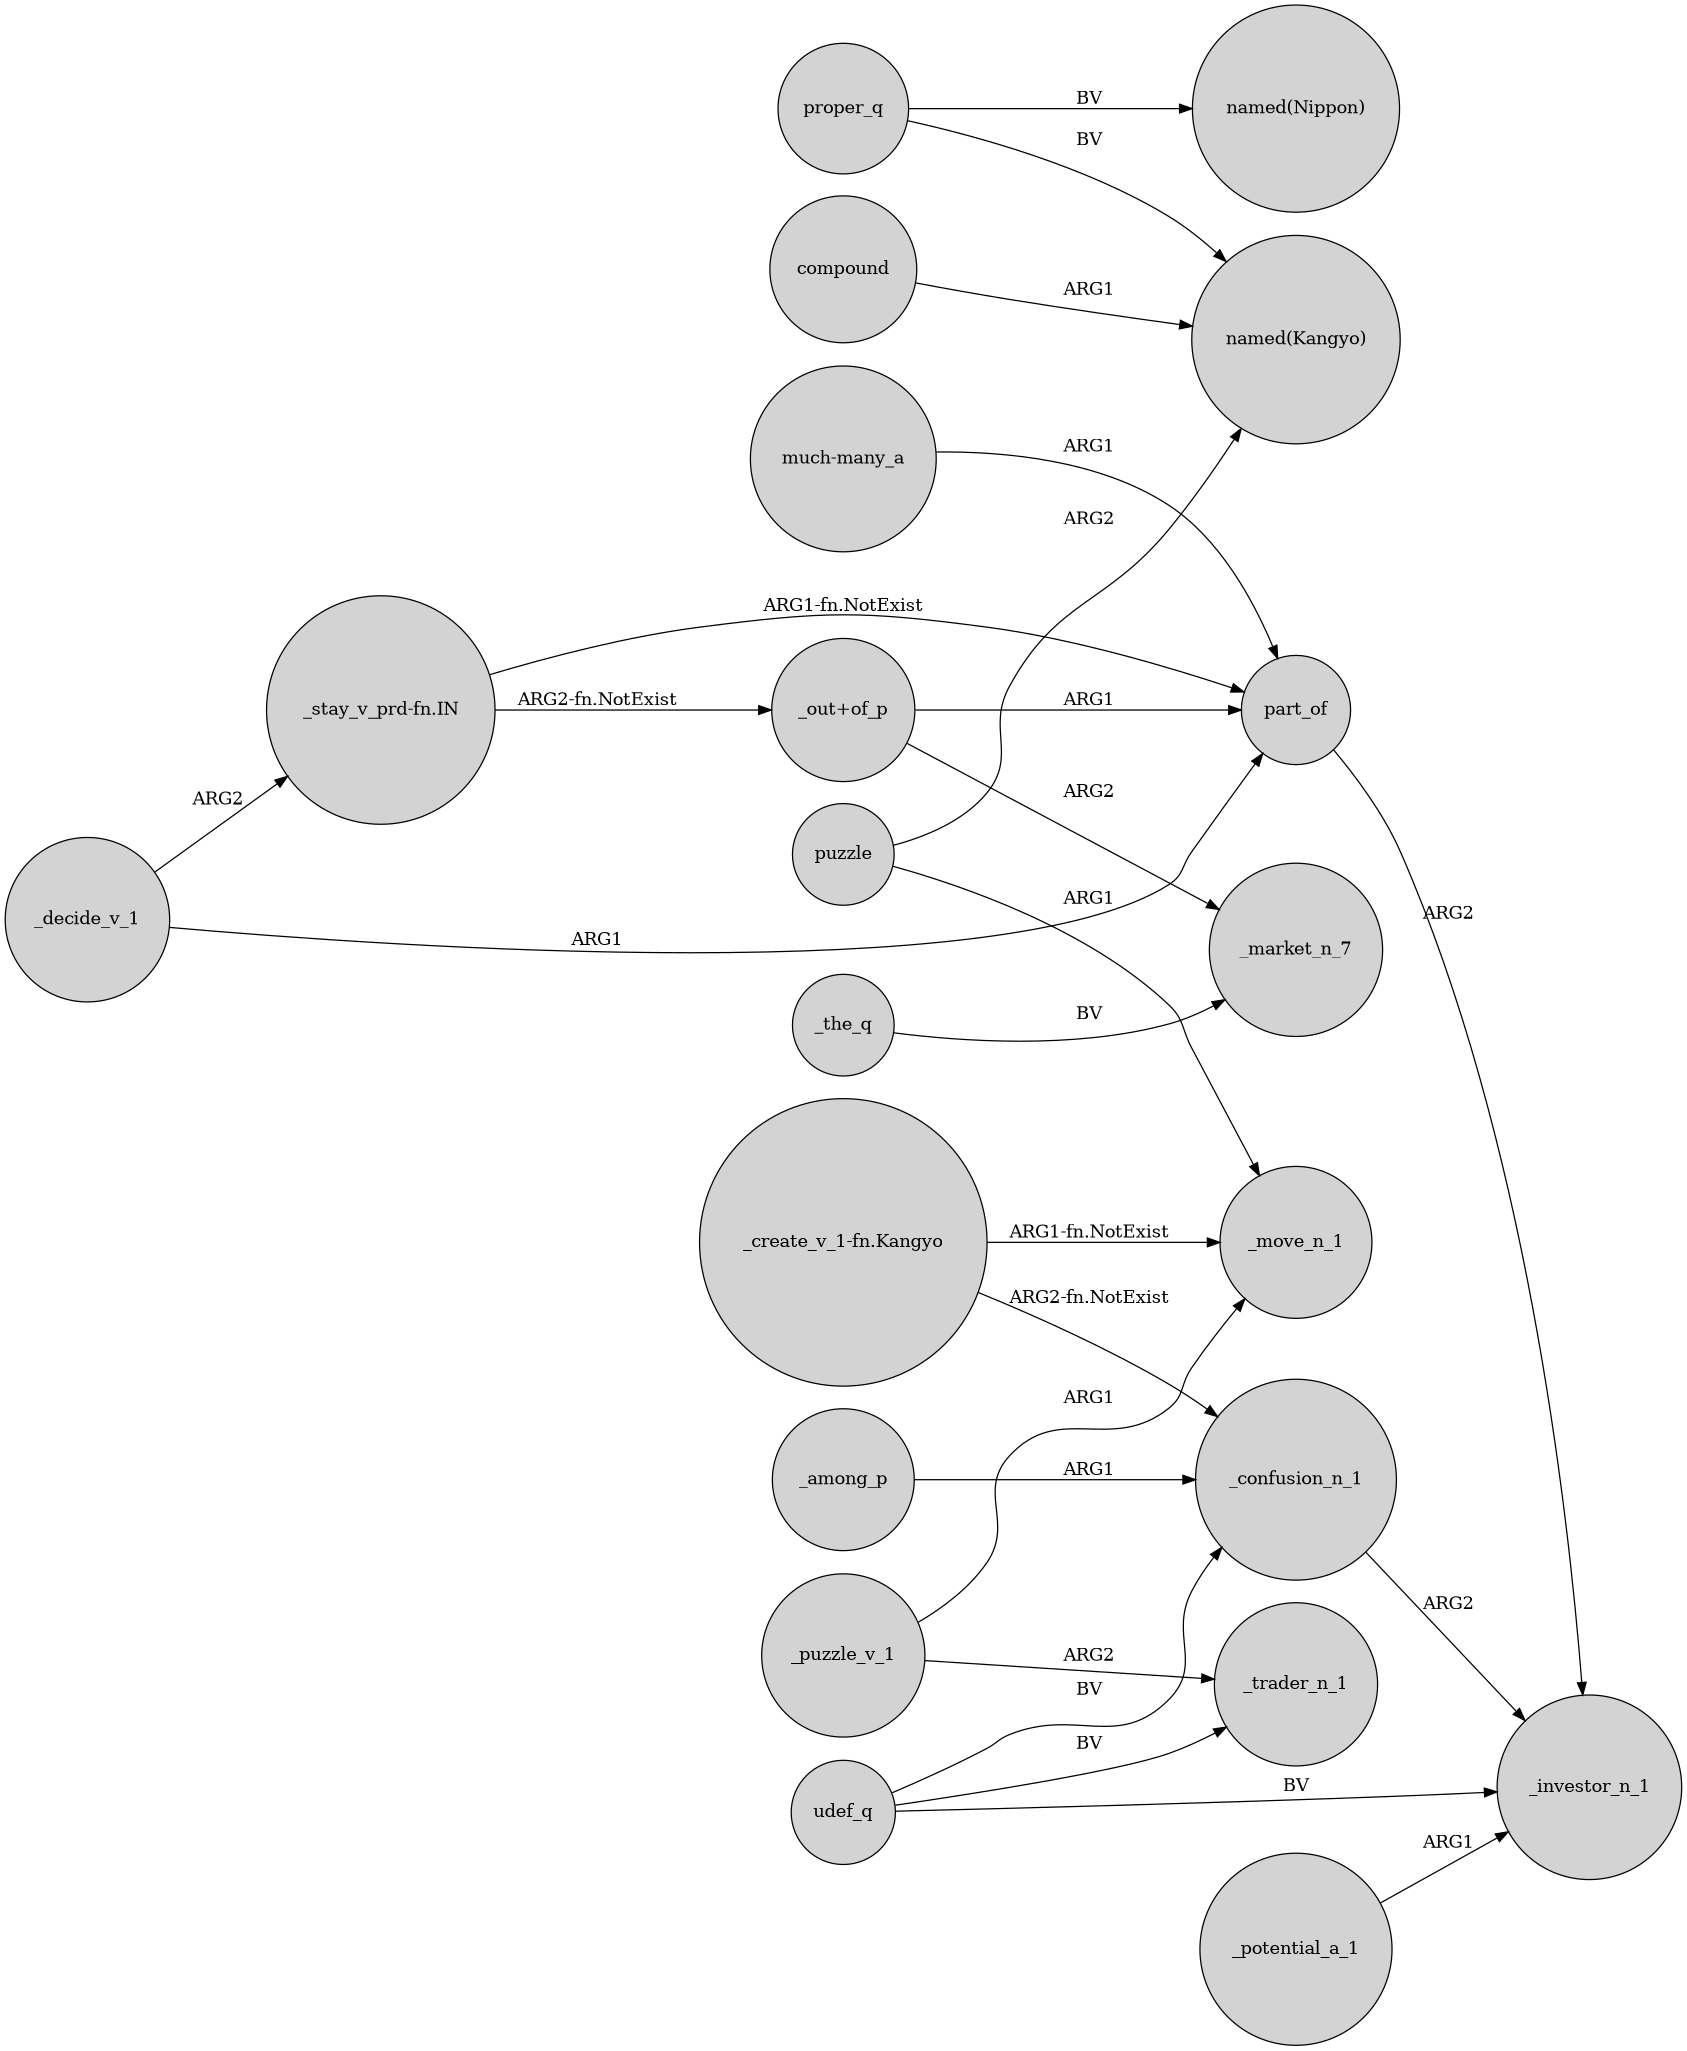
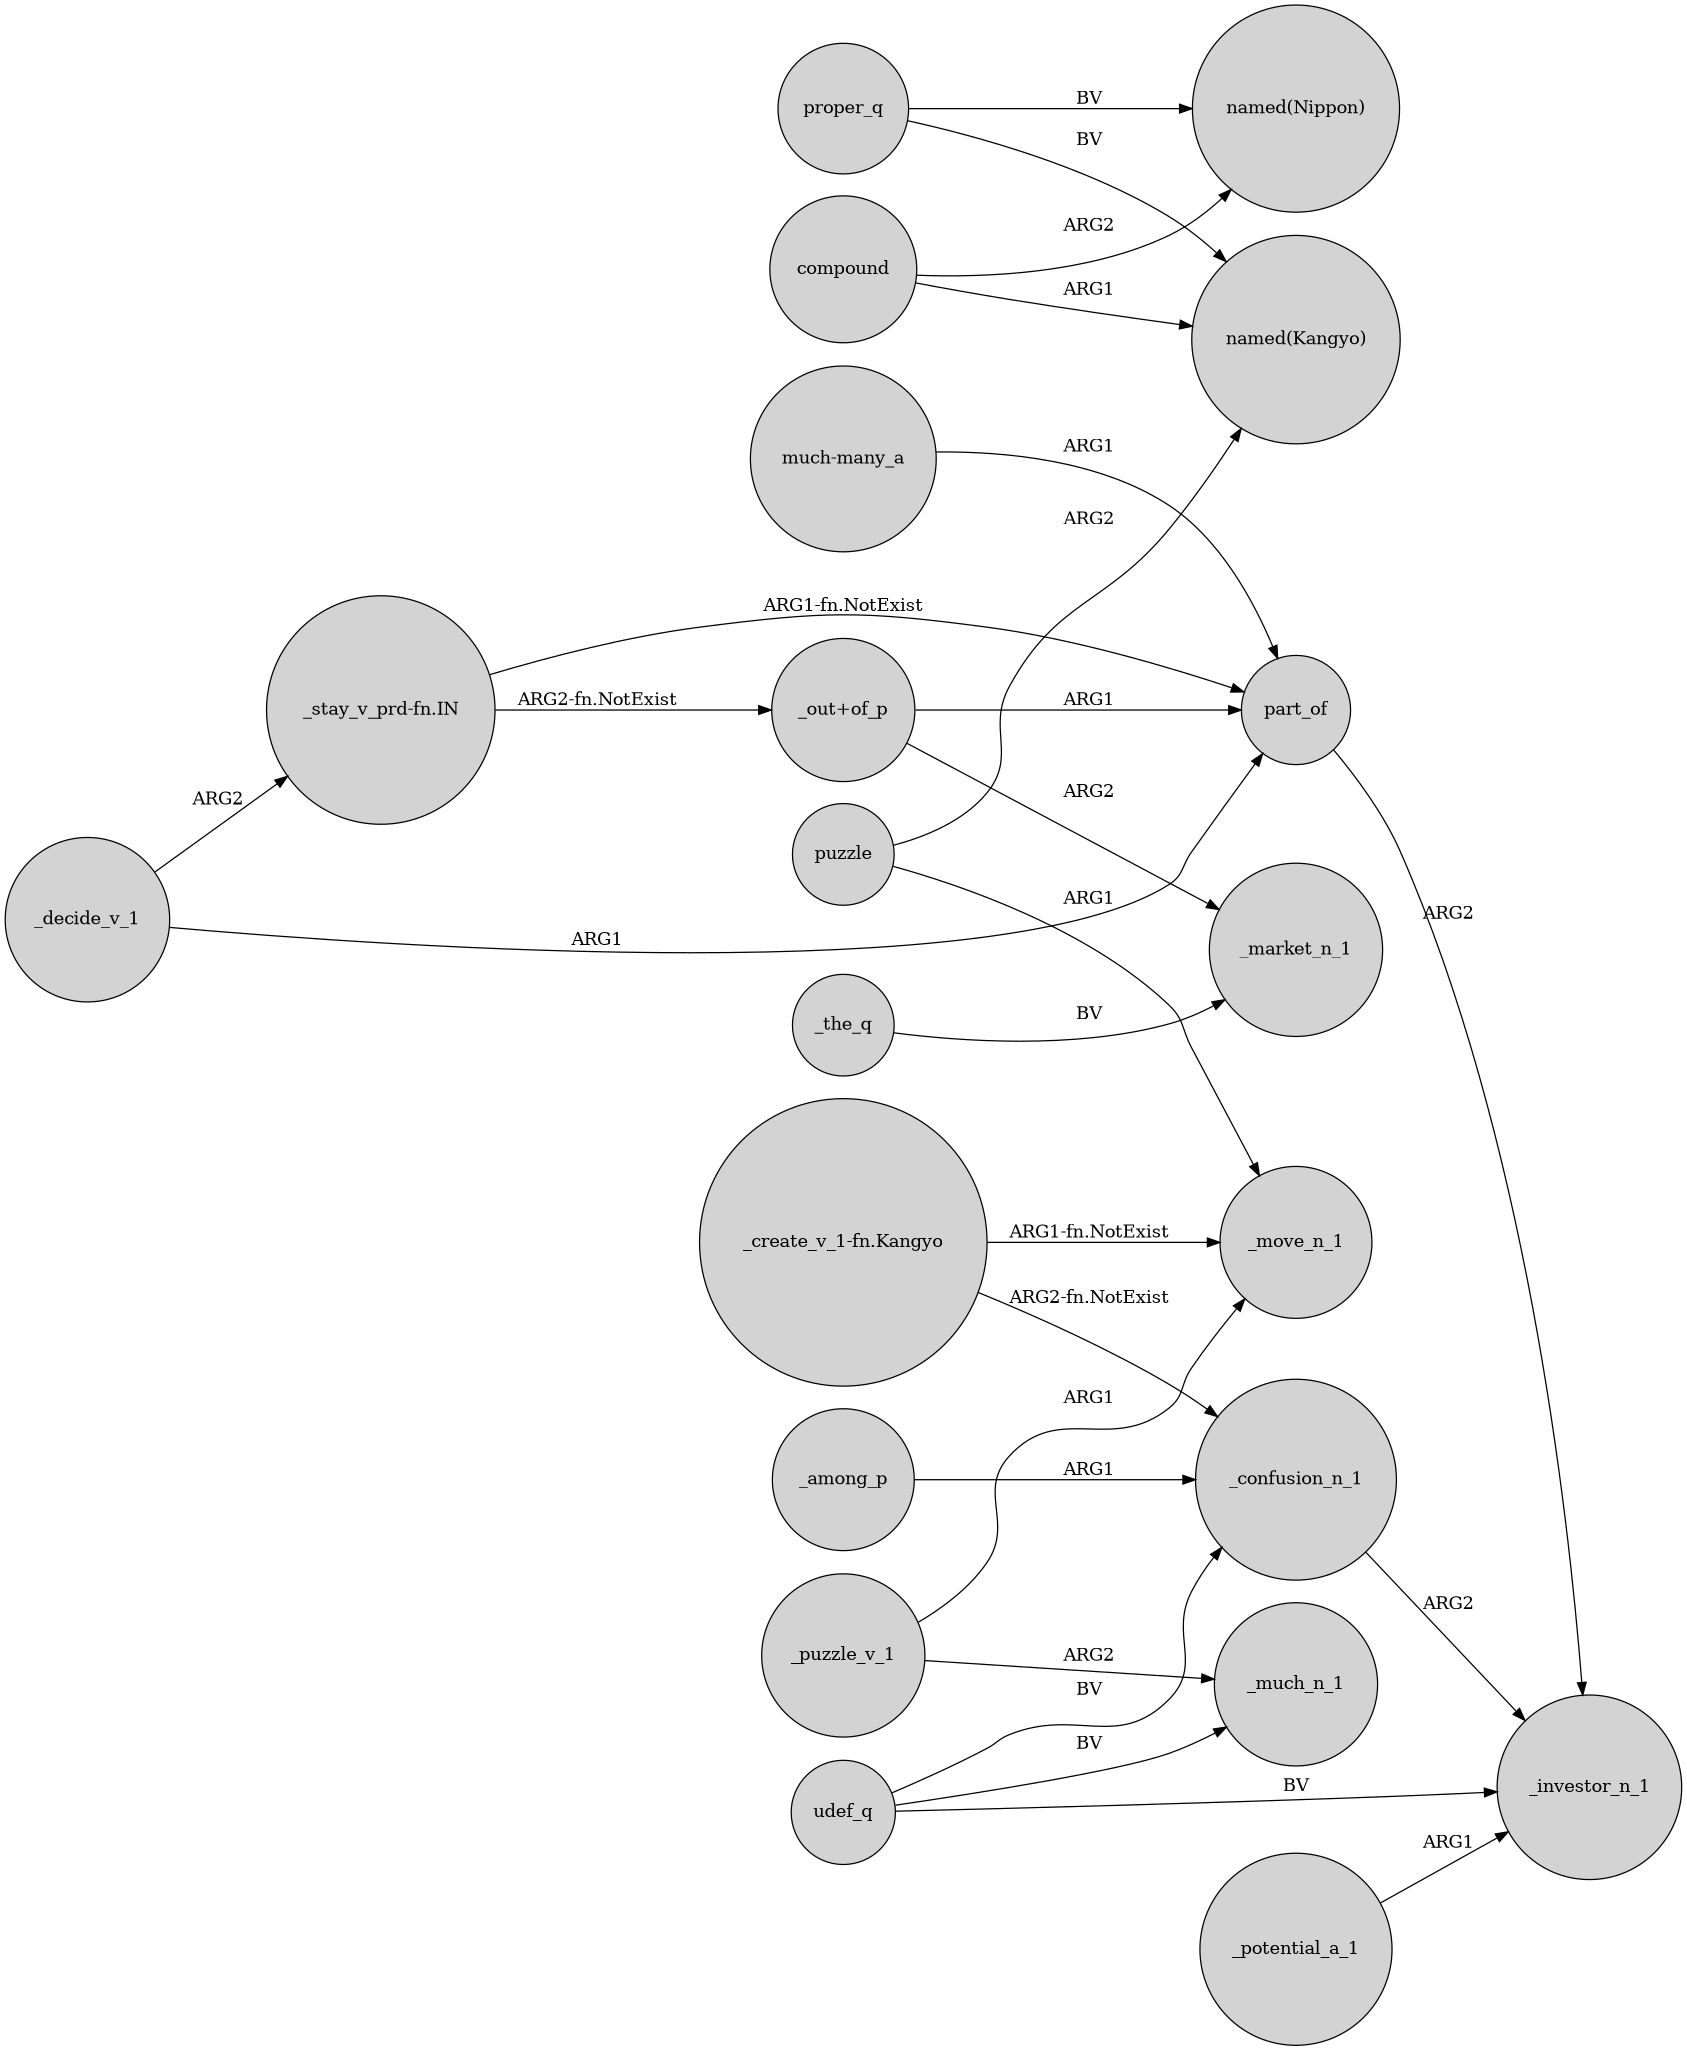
none -> (1077, 264)
(1296, 950) -> (1296, 950)
(1296, 1684) -> (1296, 1684)
